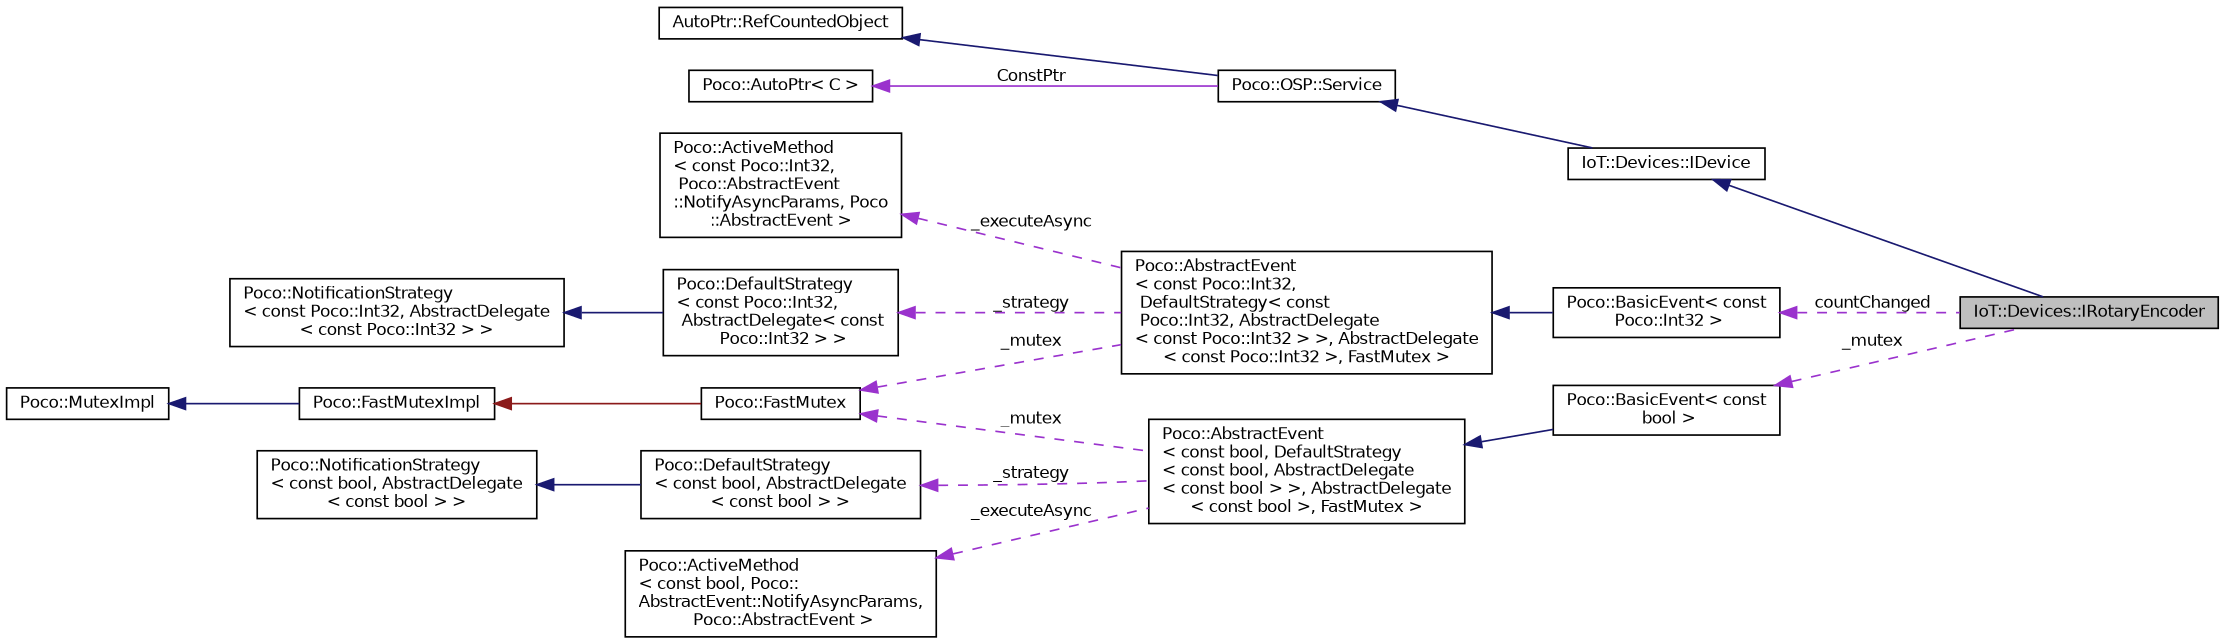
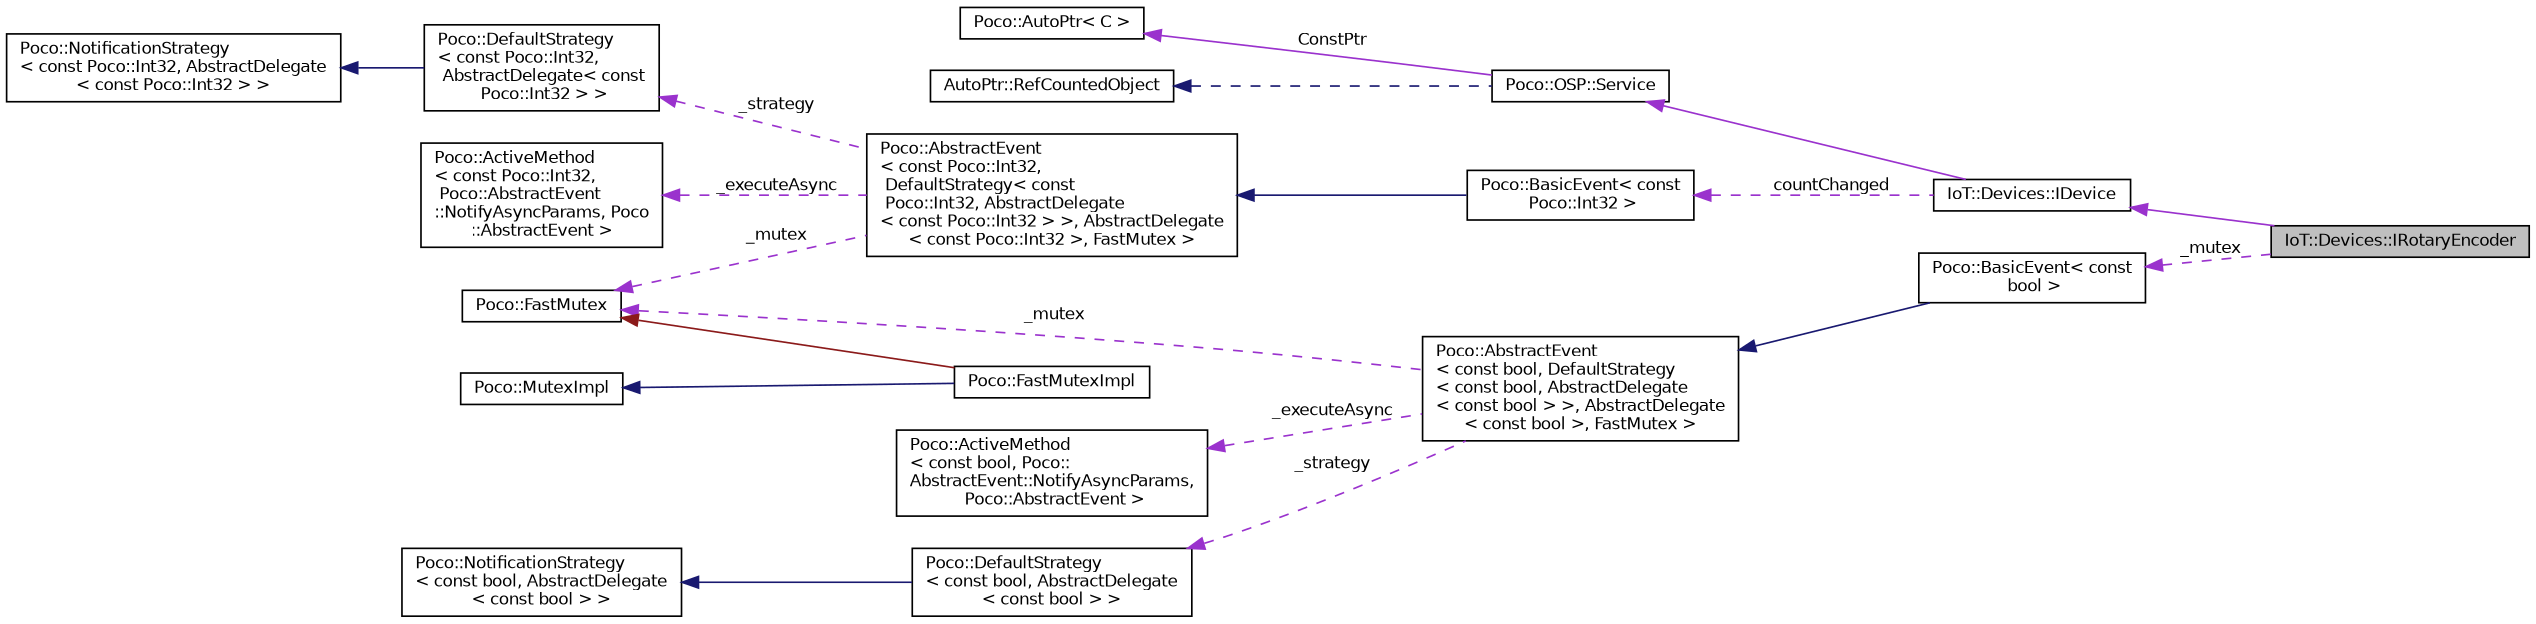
(1069, 58) -> (1341, 86)
(1495, 127) -> (1814, 143)
(1886, 241) -> (2211, 218)
(1878, 313) -> (1822, 195)
(606, 404) -> (796, 344)
